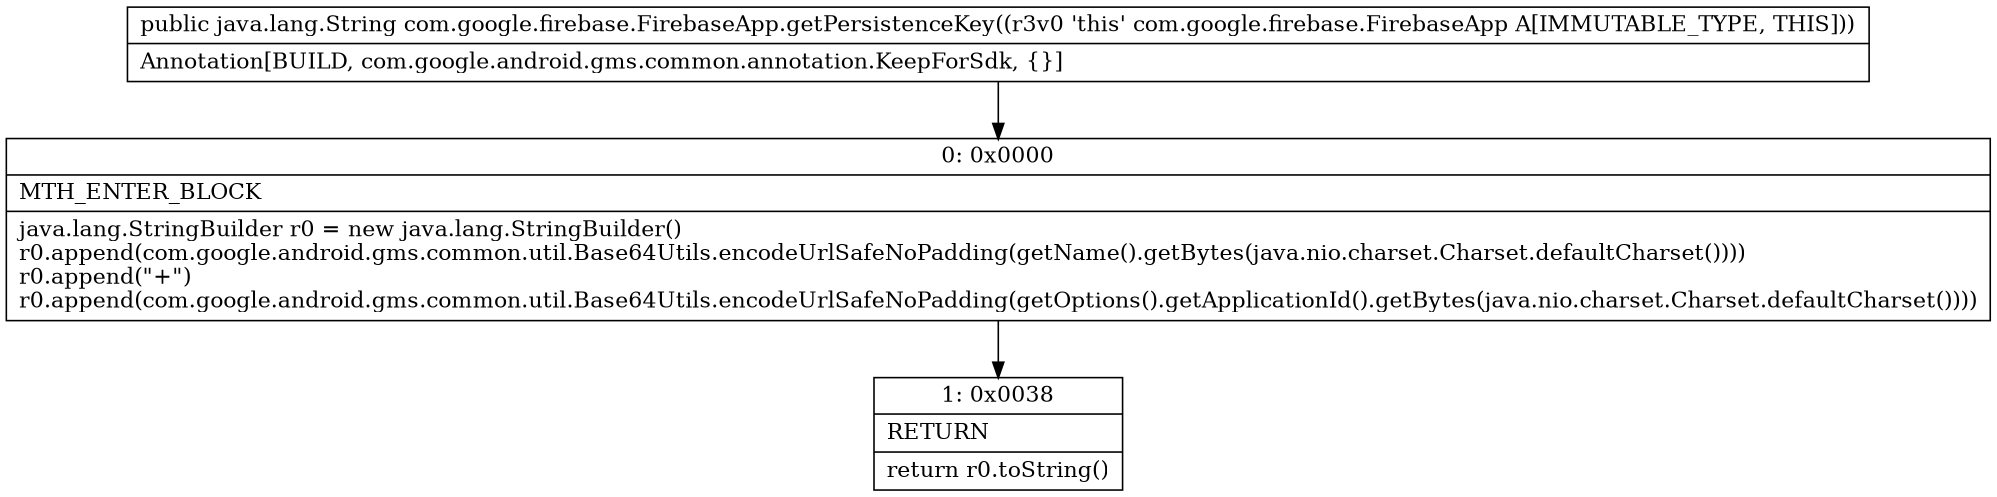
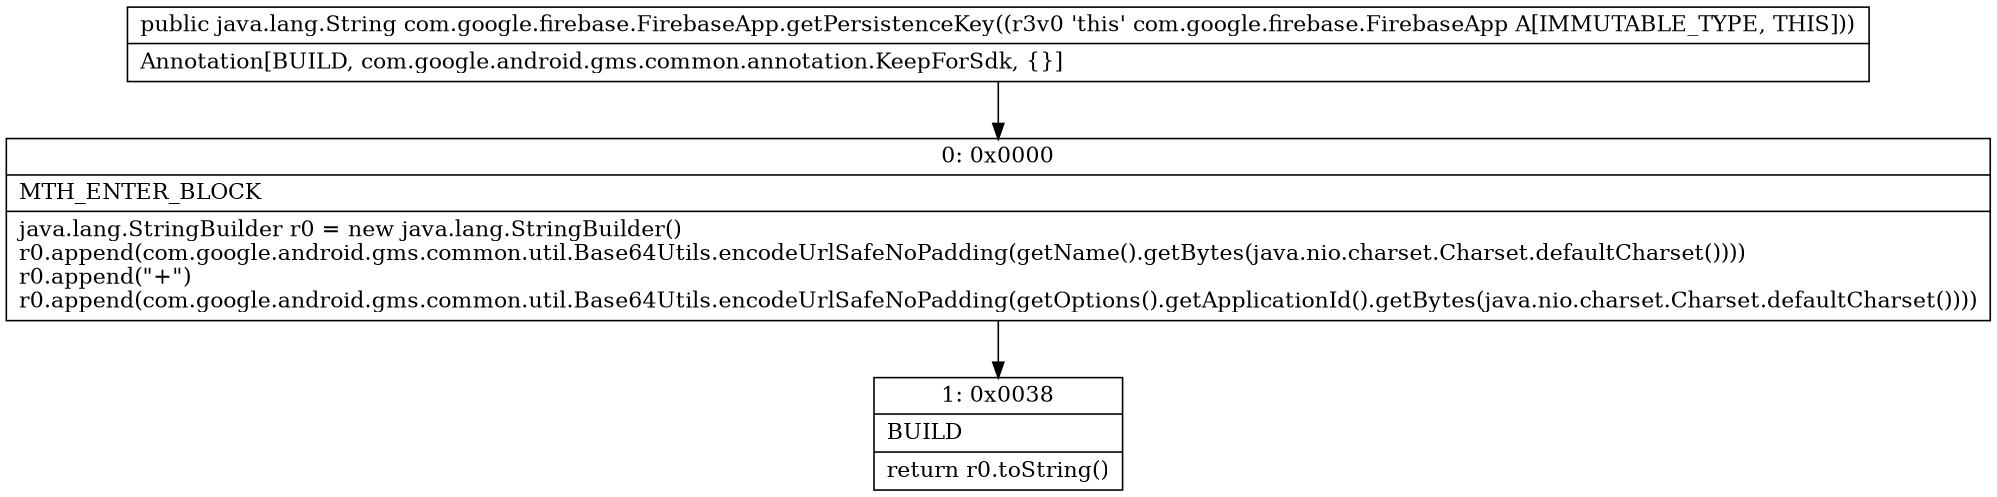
(938, 432) -> (925, 432)
